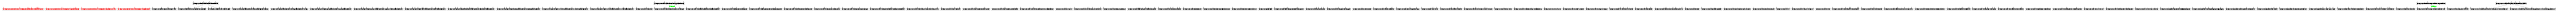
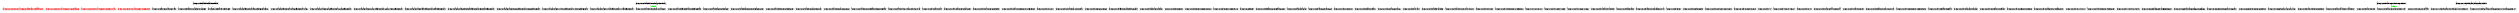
(644, 9) -> none
(2267, 9) -> none
(2322, 9) -> (2282, 9)
